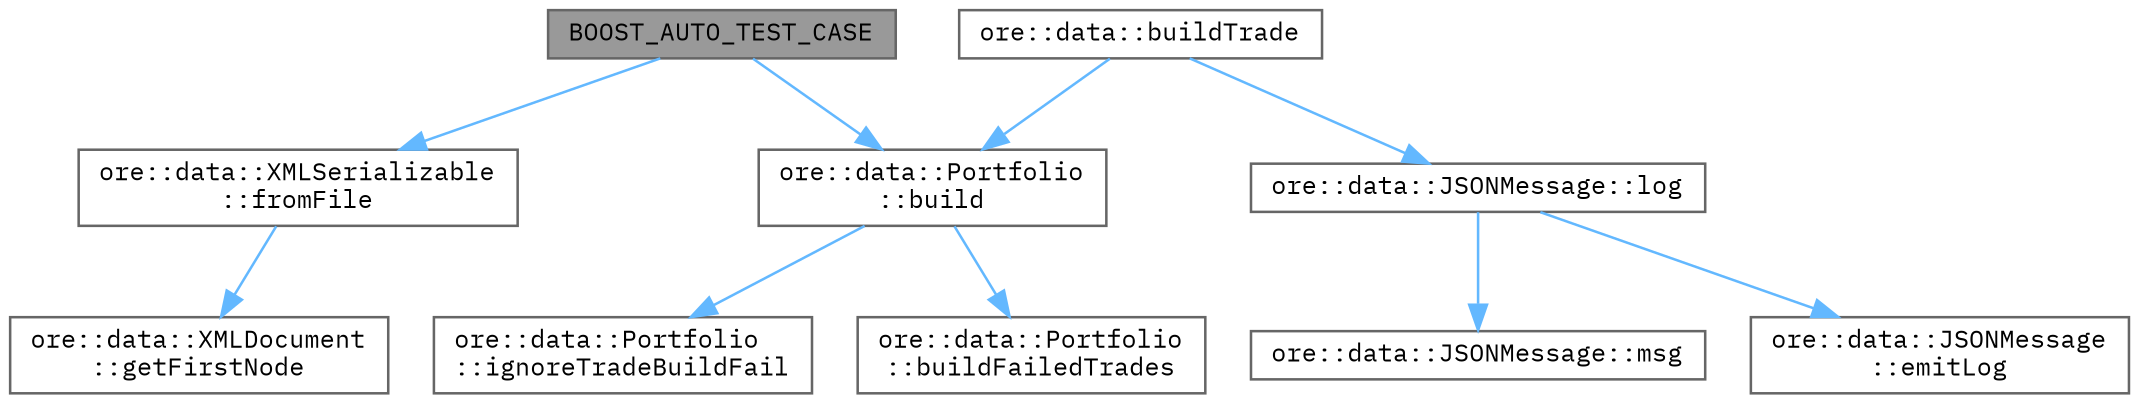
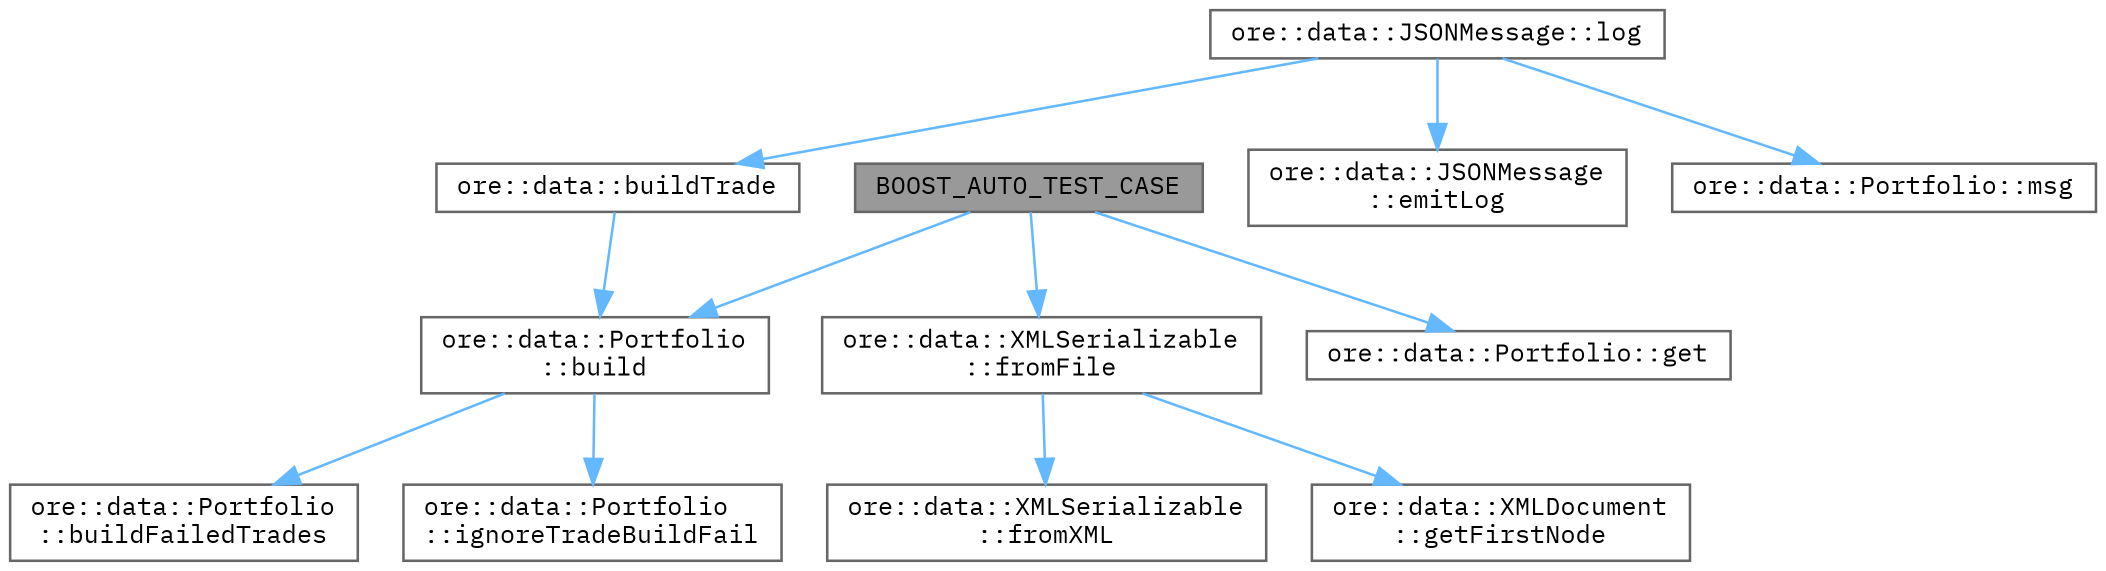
(1298, 106) -> (1041, 109)
(1478, 355) -> (1884, 188)
none -> (1519, 355)
none -> (1047, 523)
